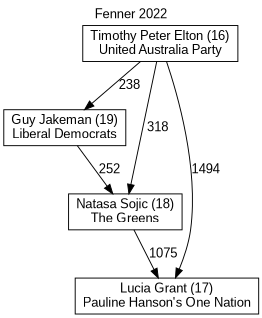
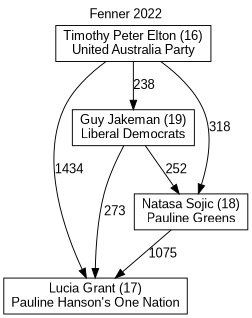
(206, 170) -> (70, 170)
none -> (102, 205)
(125, 212) -> (191, 212)
